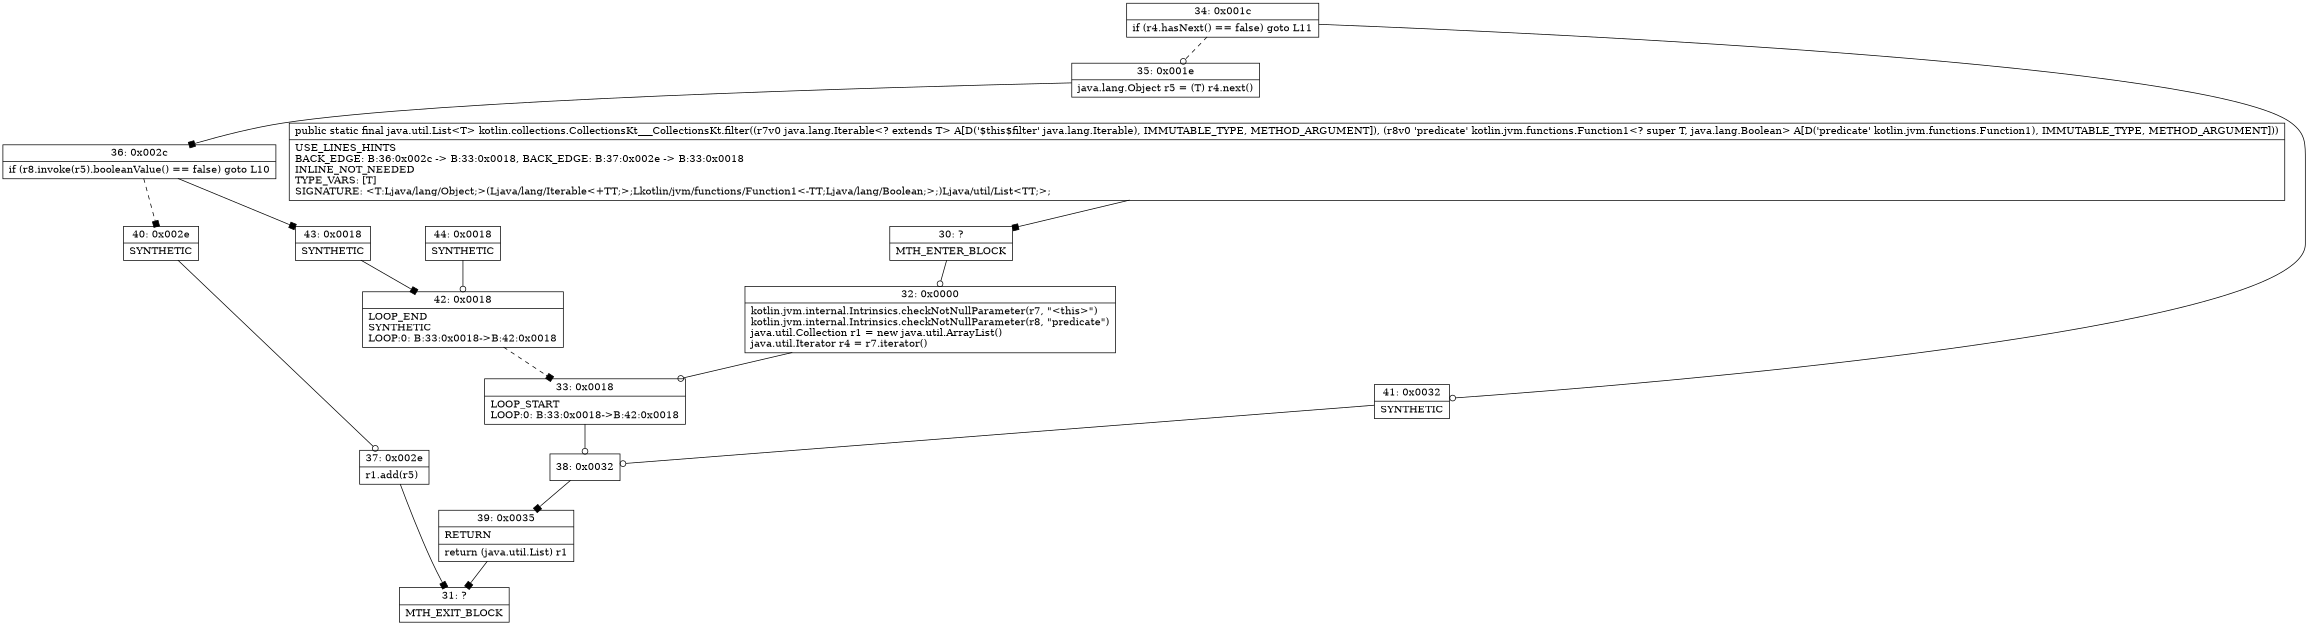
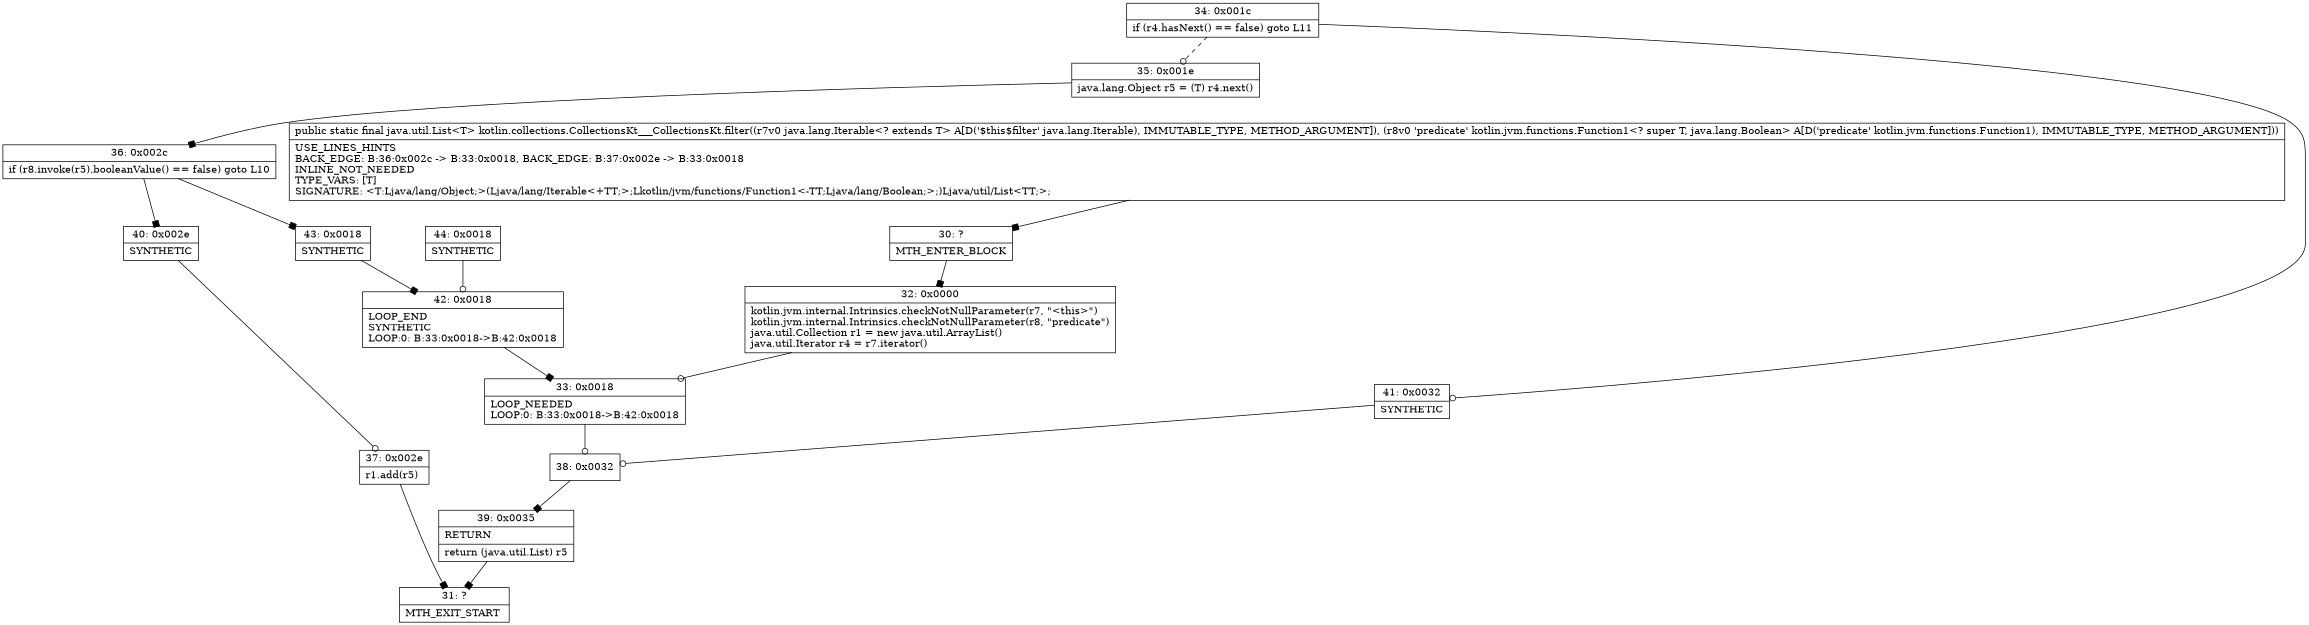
(149, 199) -> (149, 199)
(944, 271) -> (944, 271)
(525, 361) -> (525, 361)
(525, 404) -> (532, 404)
(506, 552) -> (506, 552)
(454, 613) -> (452, 613)
